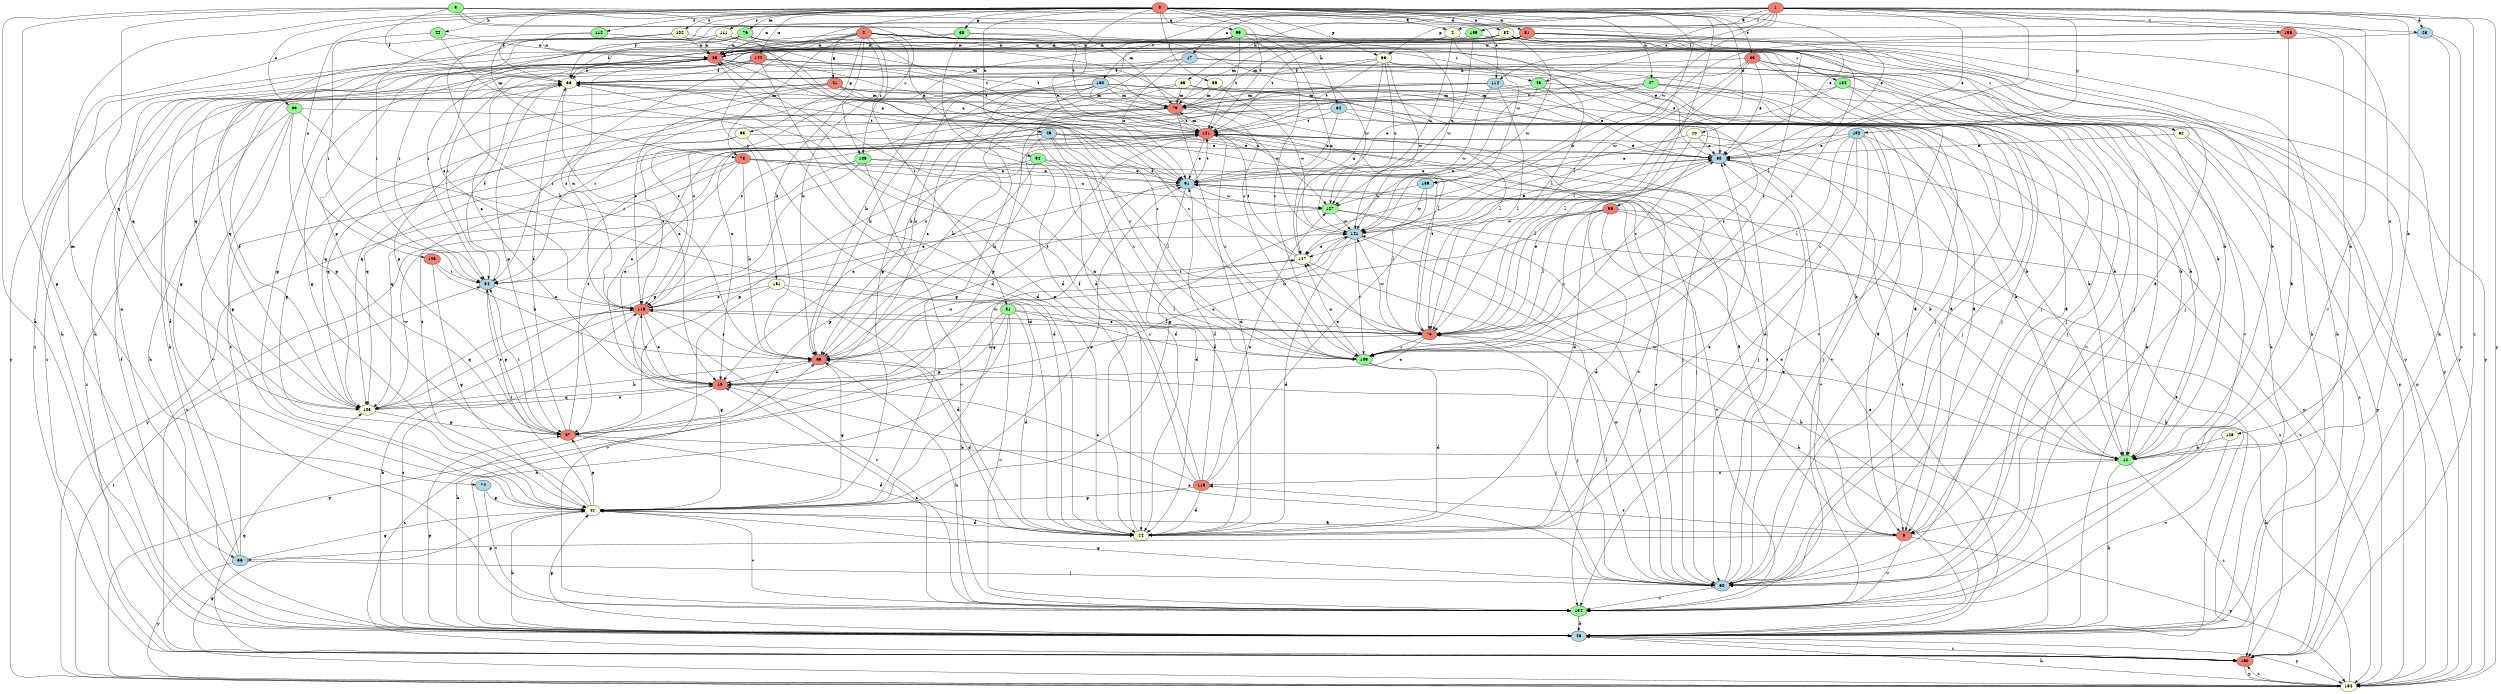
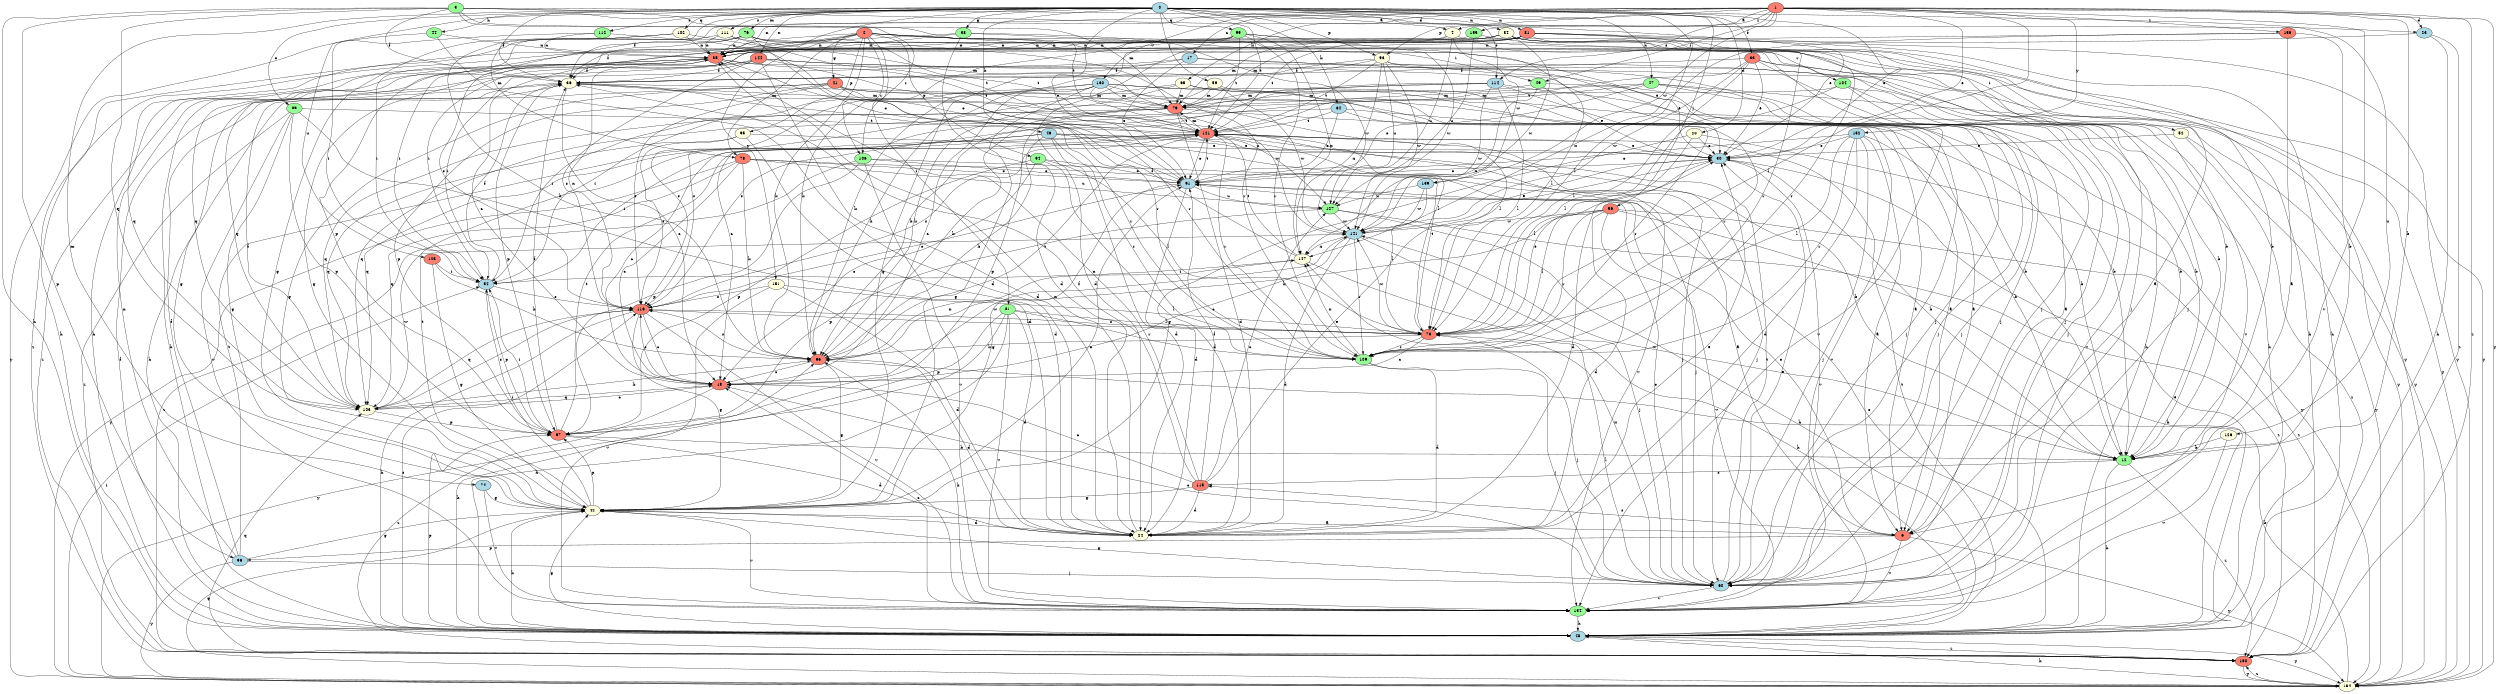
(1160, 8) -> (1160, 8)
(709, 20) -> (701, 20)
(1462, 71) -> (1462, 71)
